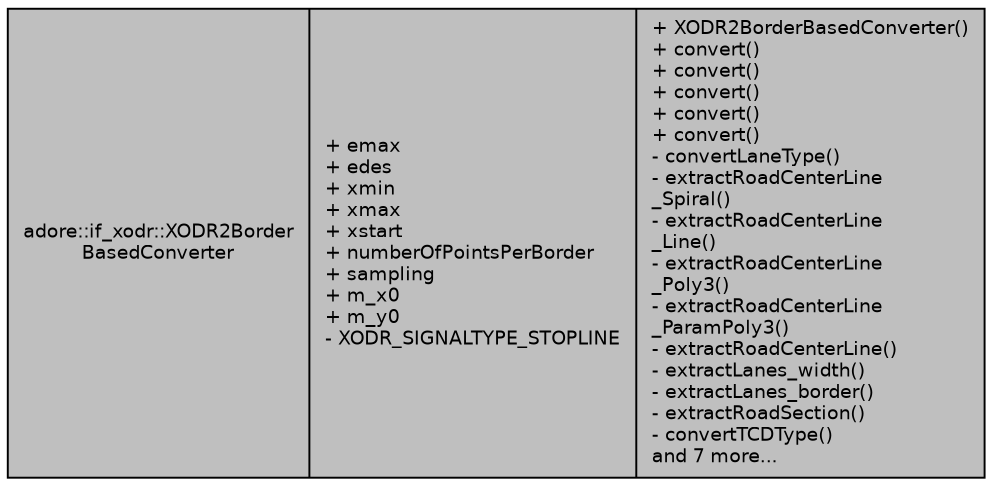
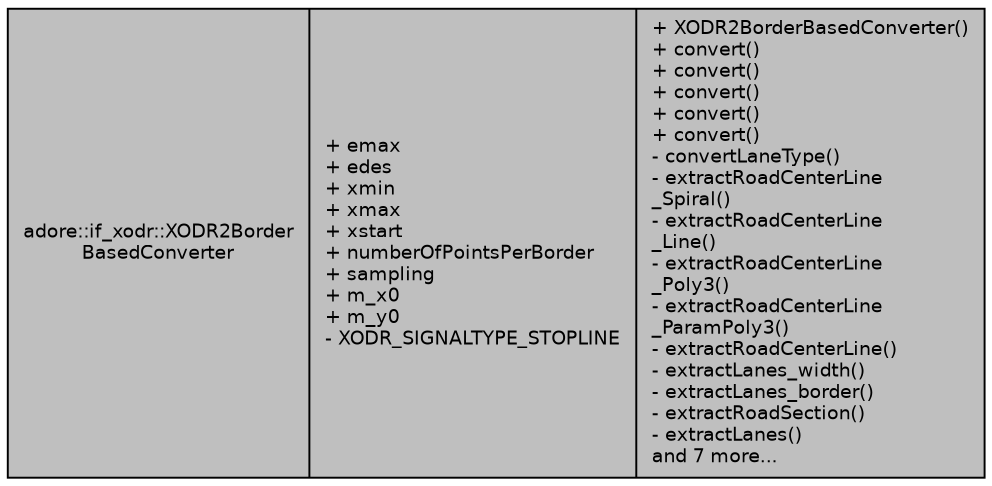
(743, 435) -> (728, 435)
